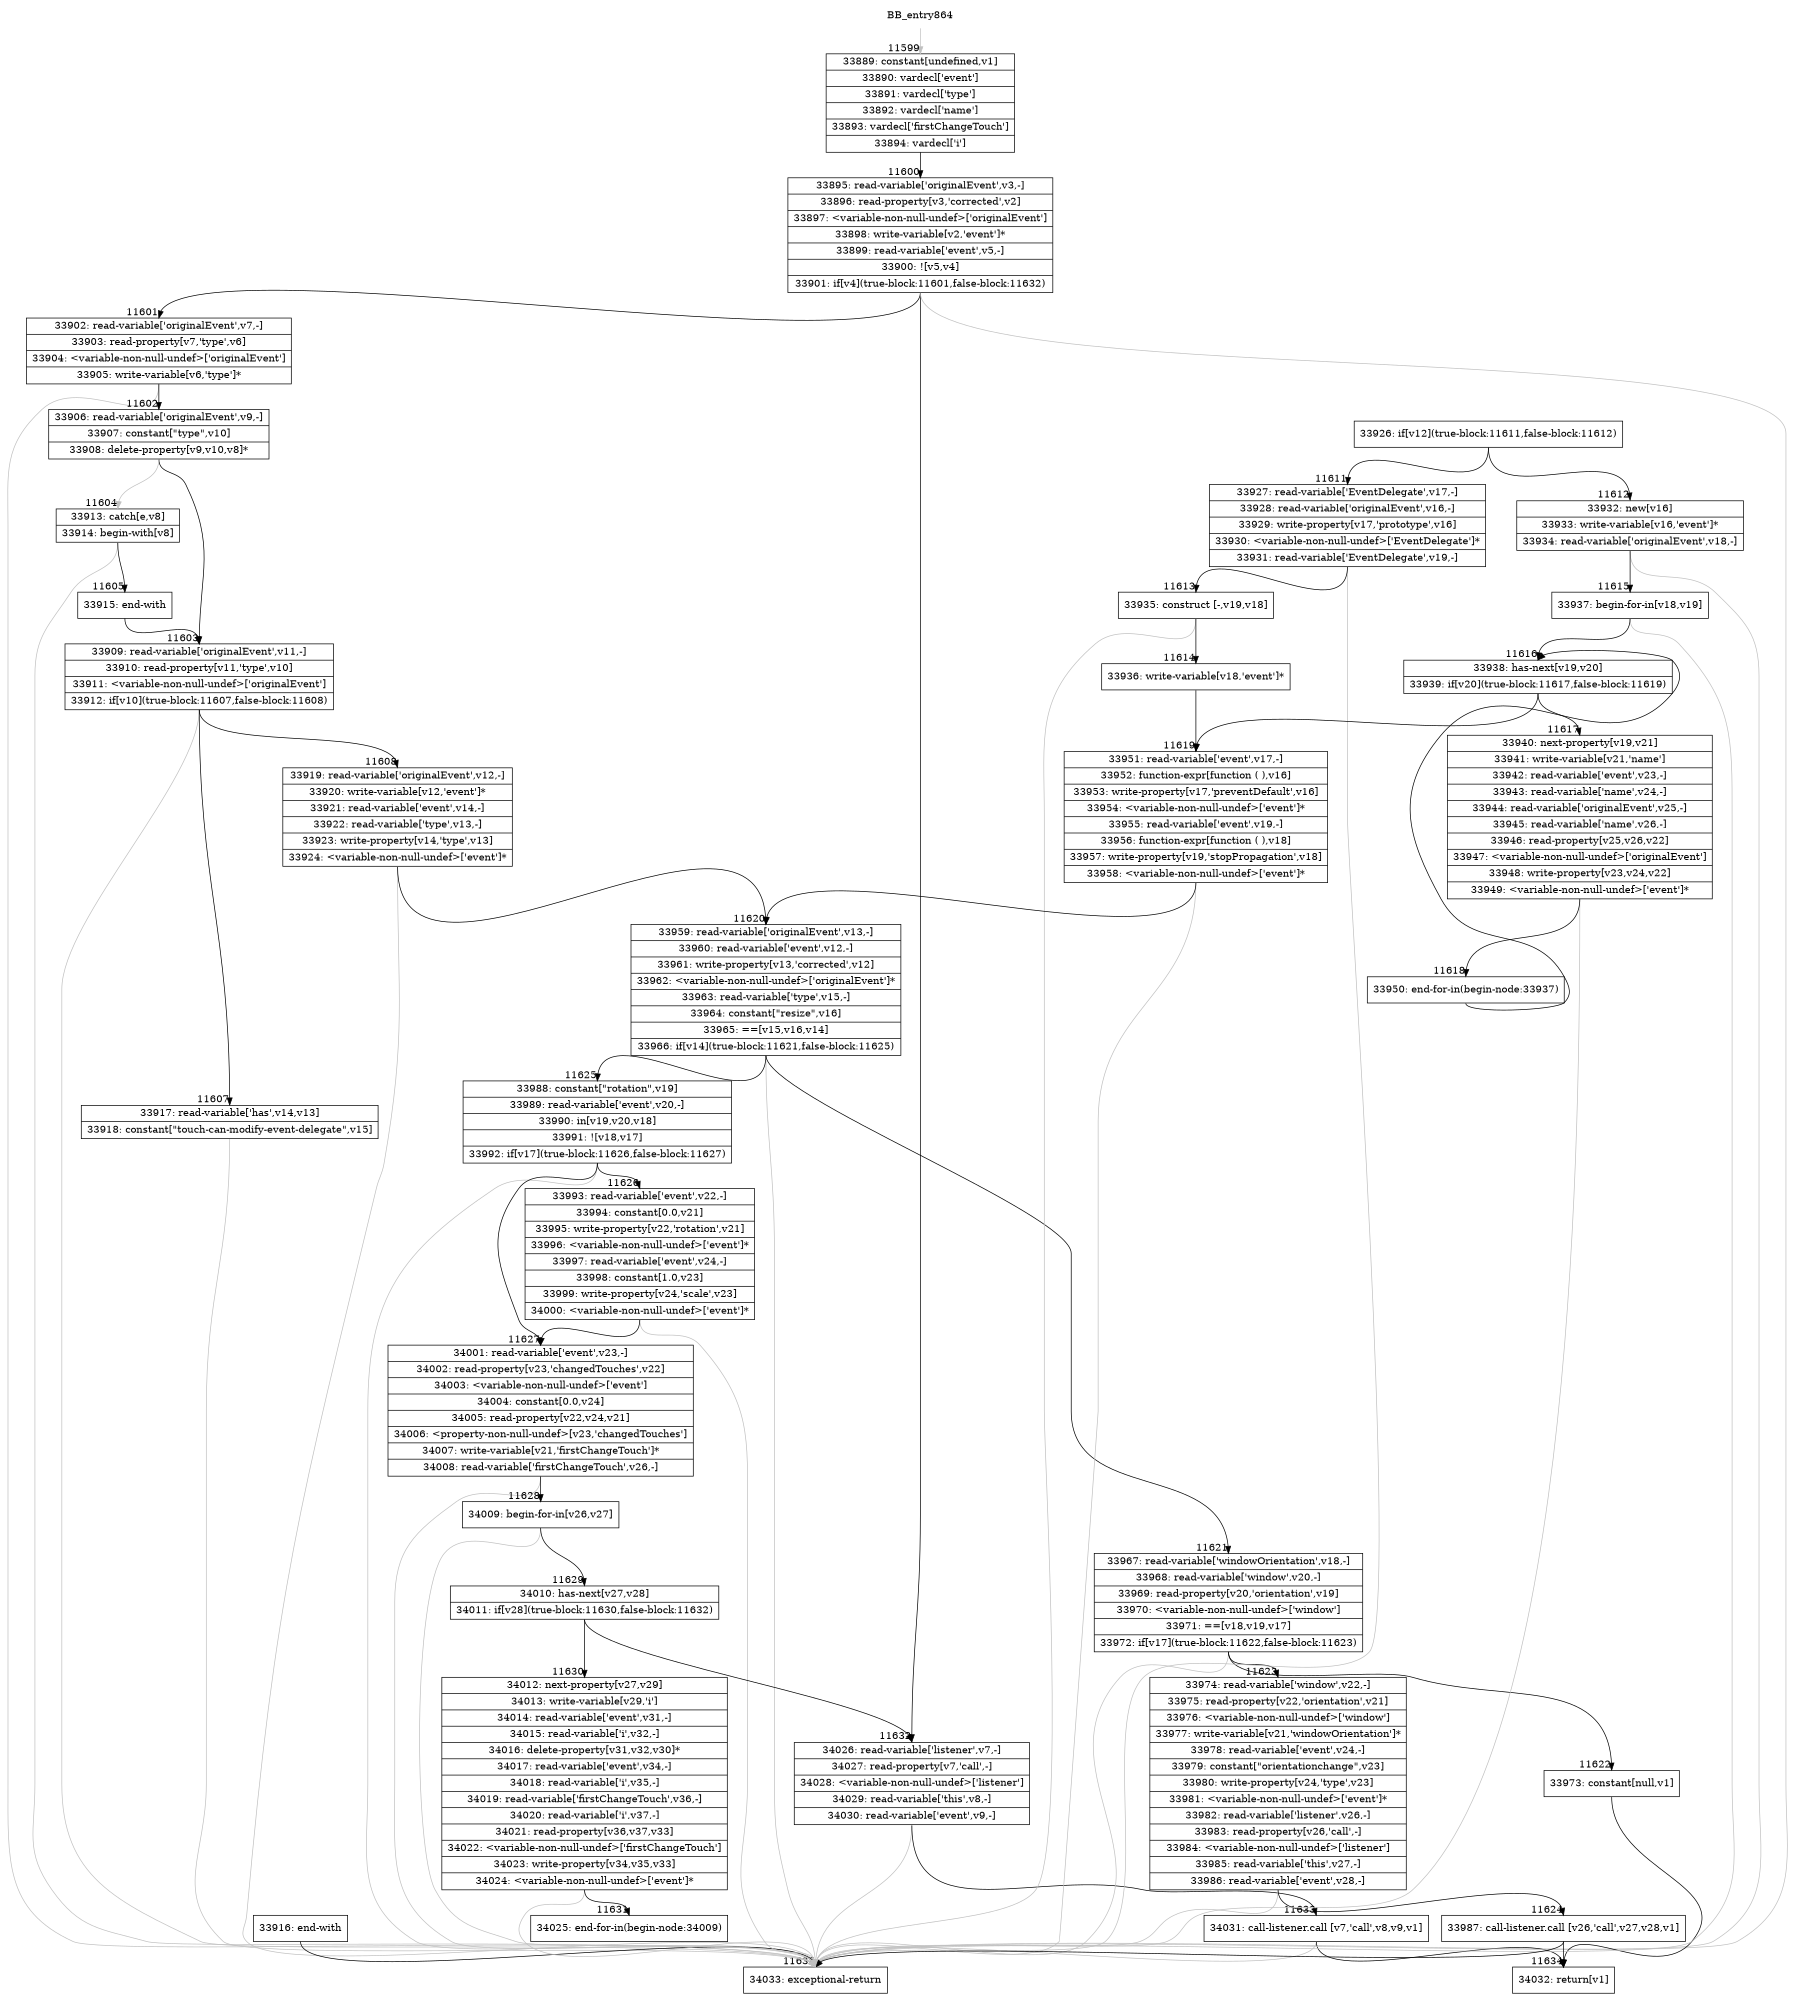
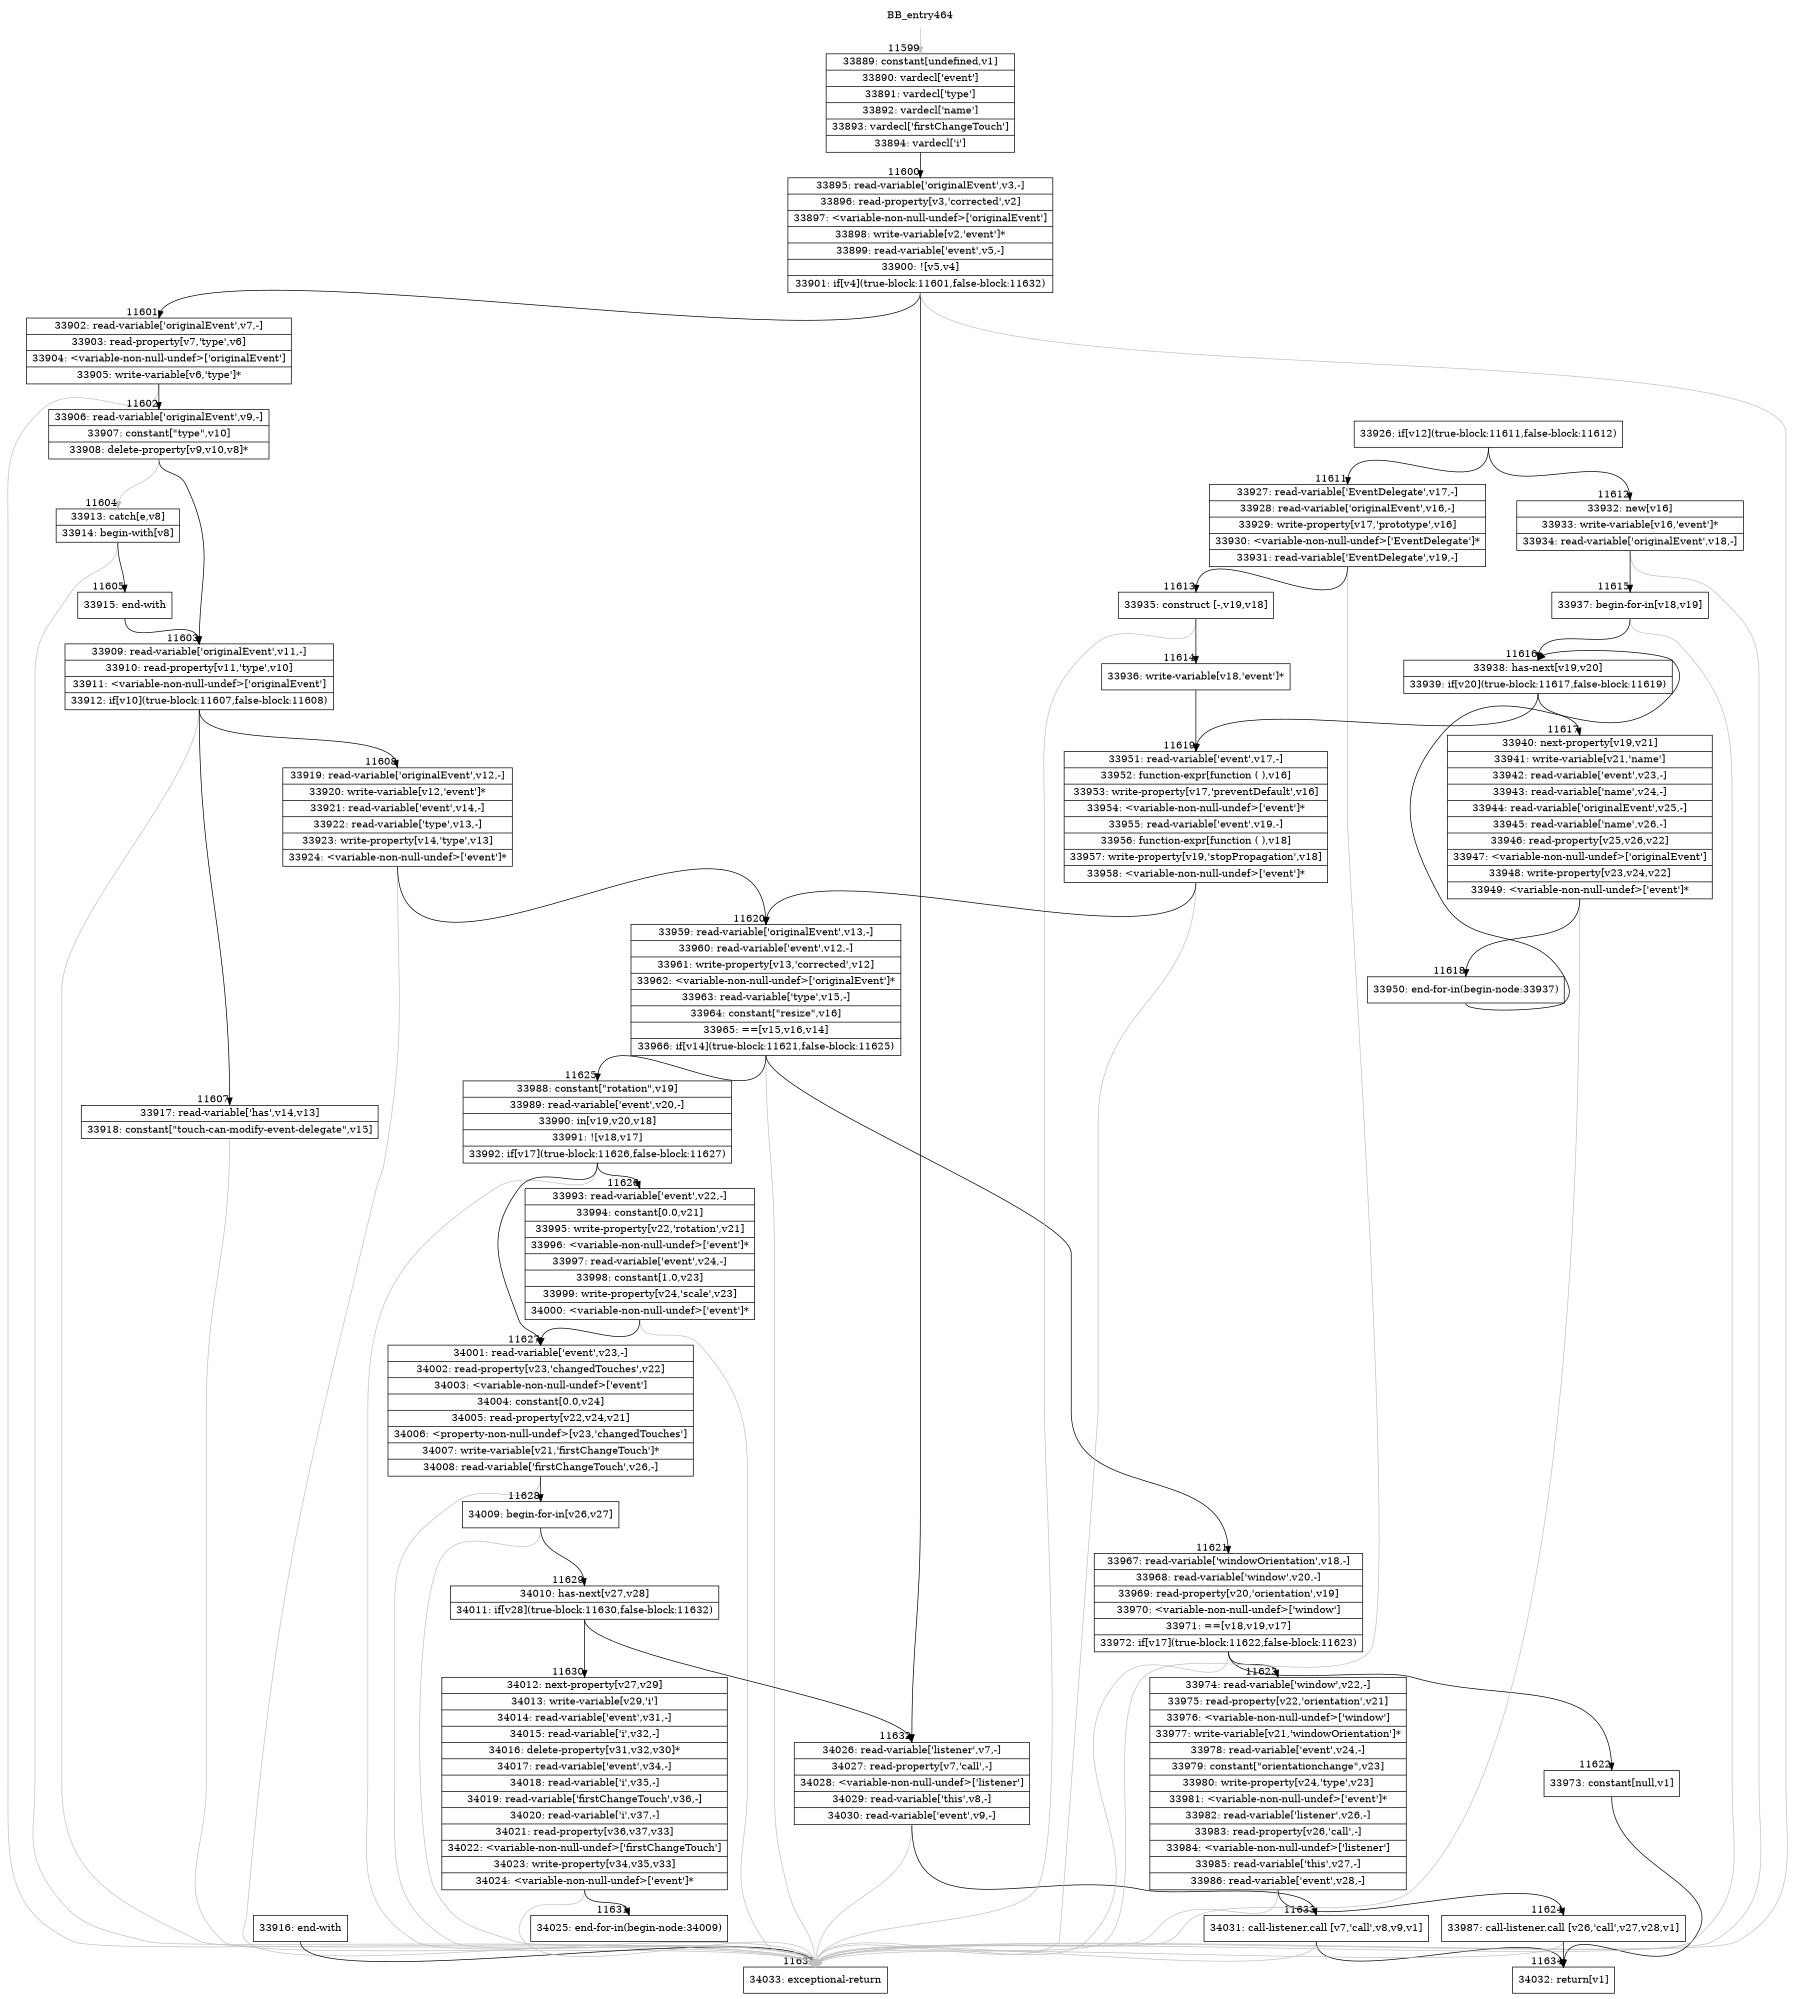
(920, 16) -> (920, 16)
(1193, 1954) -> (1193, 1954)
